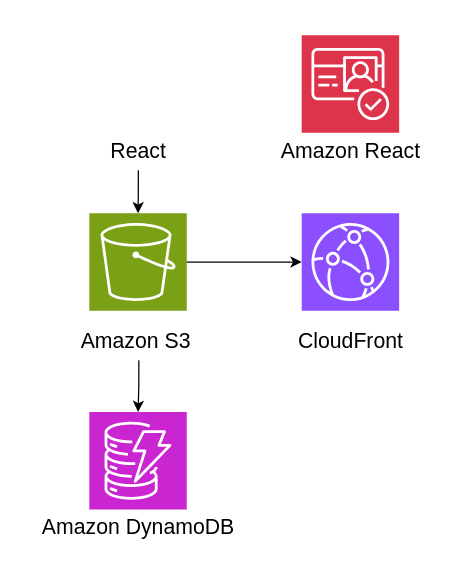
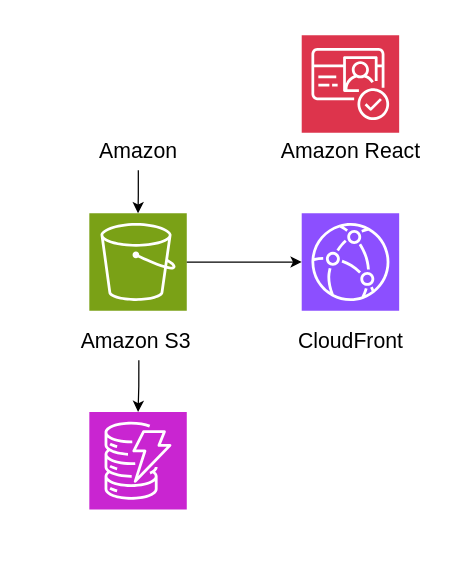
(139, 152) -> (139, 152)
(138, 528) -> none
